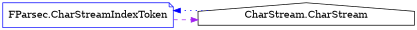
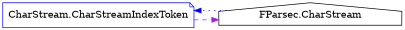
(88, 15) -> (98, 15)
(306, 15) -> (310, 15)
